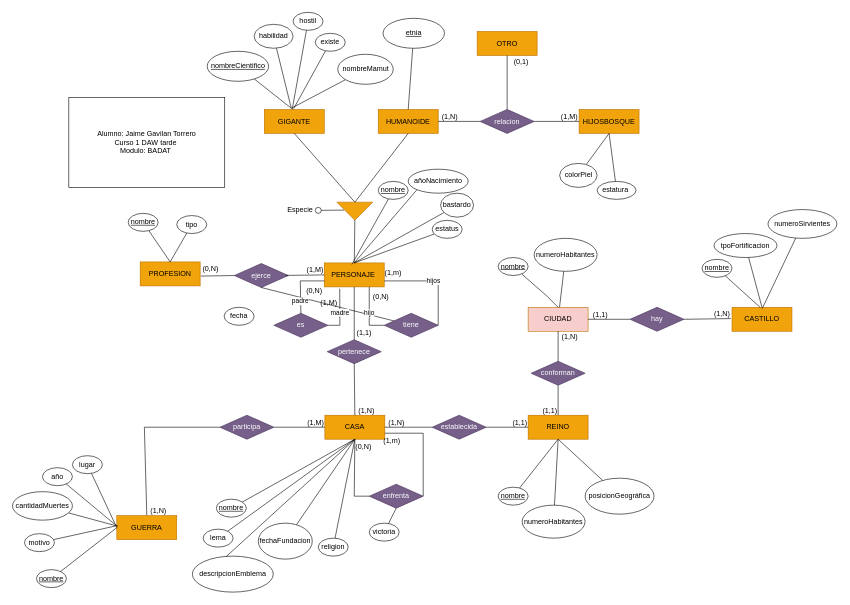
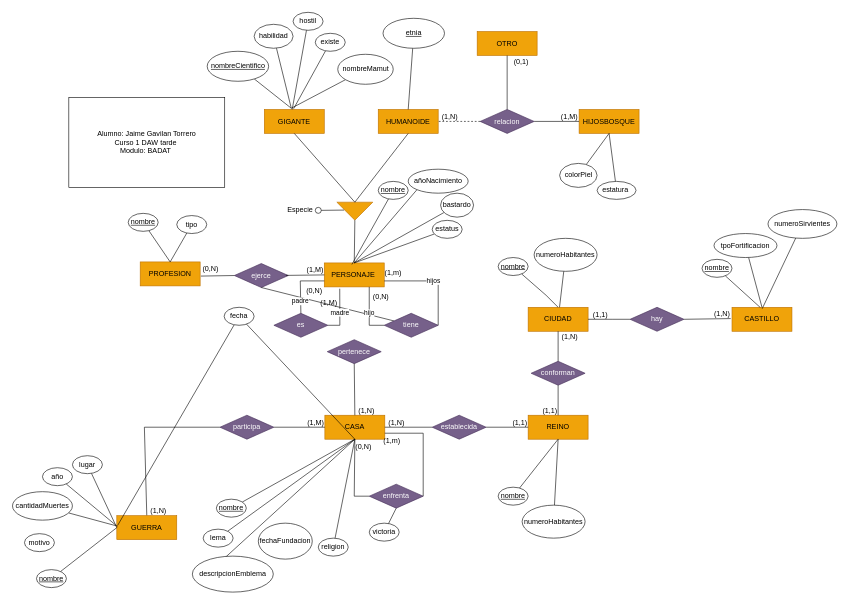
(459, 122) -> (459, 122)
(354, 314) -> none
(558, 320) -> (558, 320)
(581, 461) -> none
(324, 485) -> (300, 381)
(620, 497) -> none
(84, 533) -> (176, 425)
